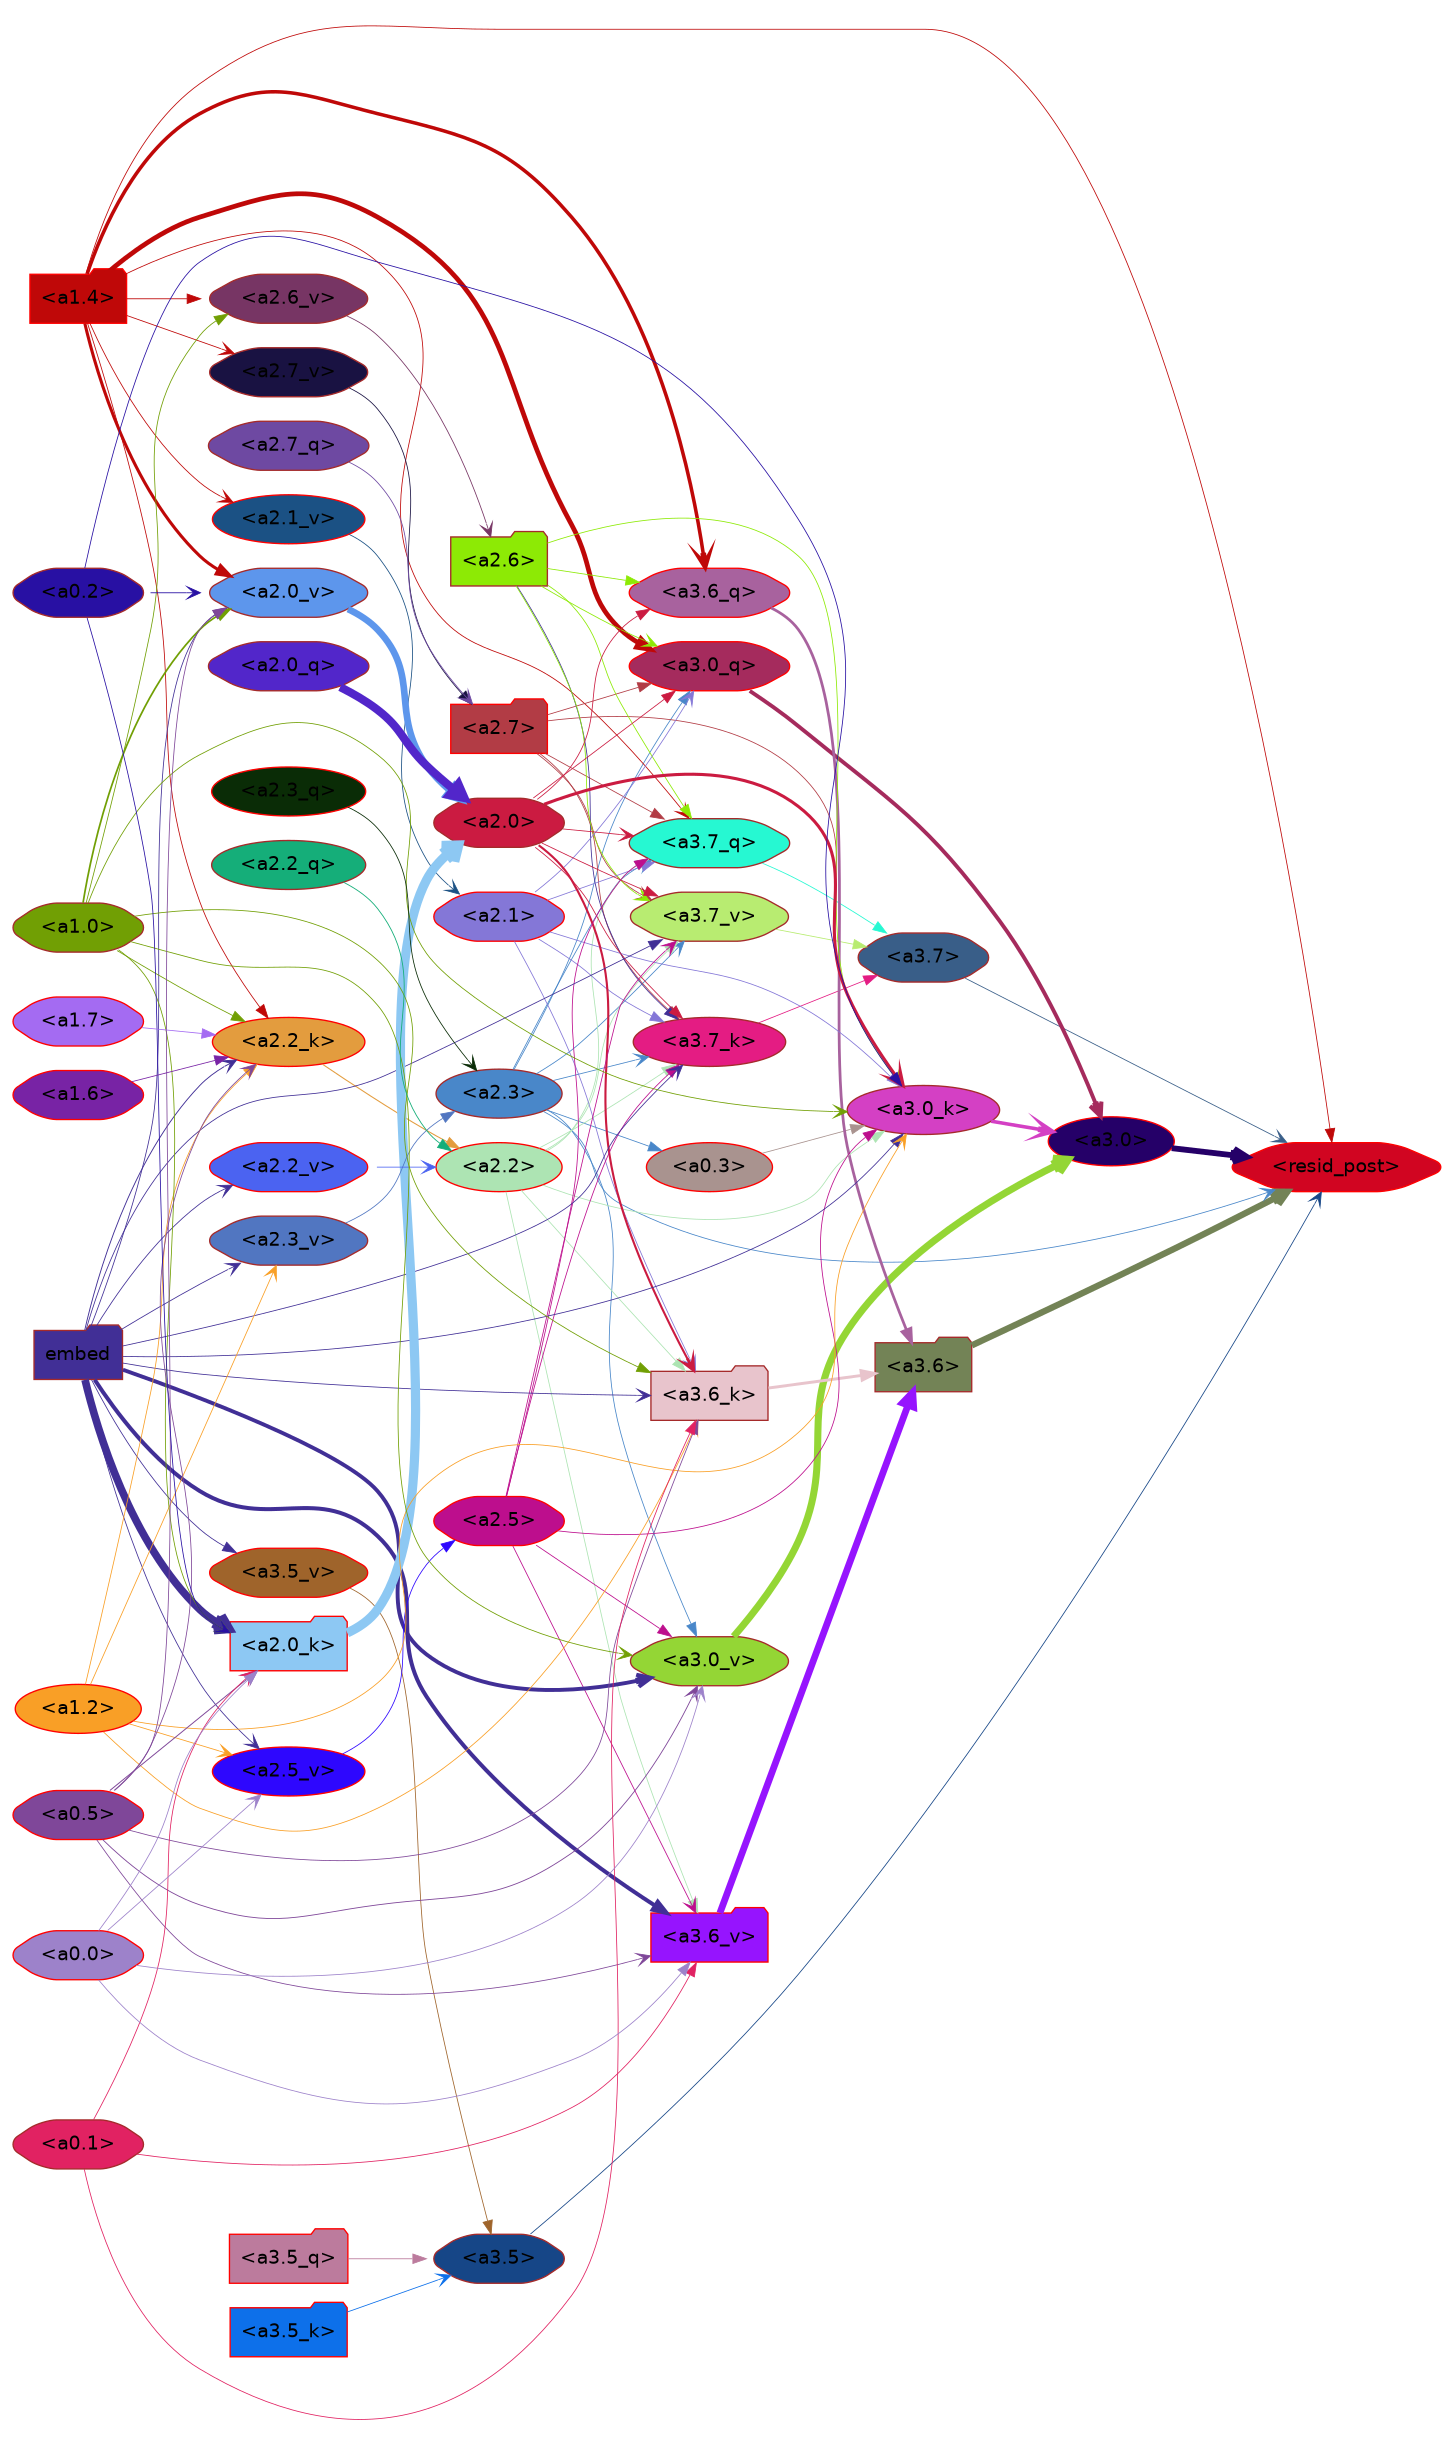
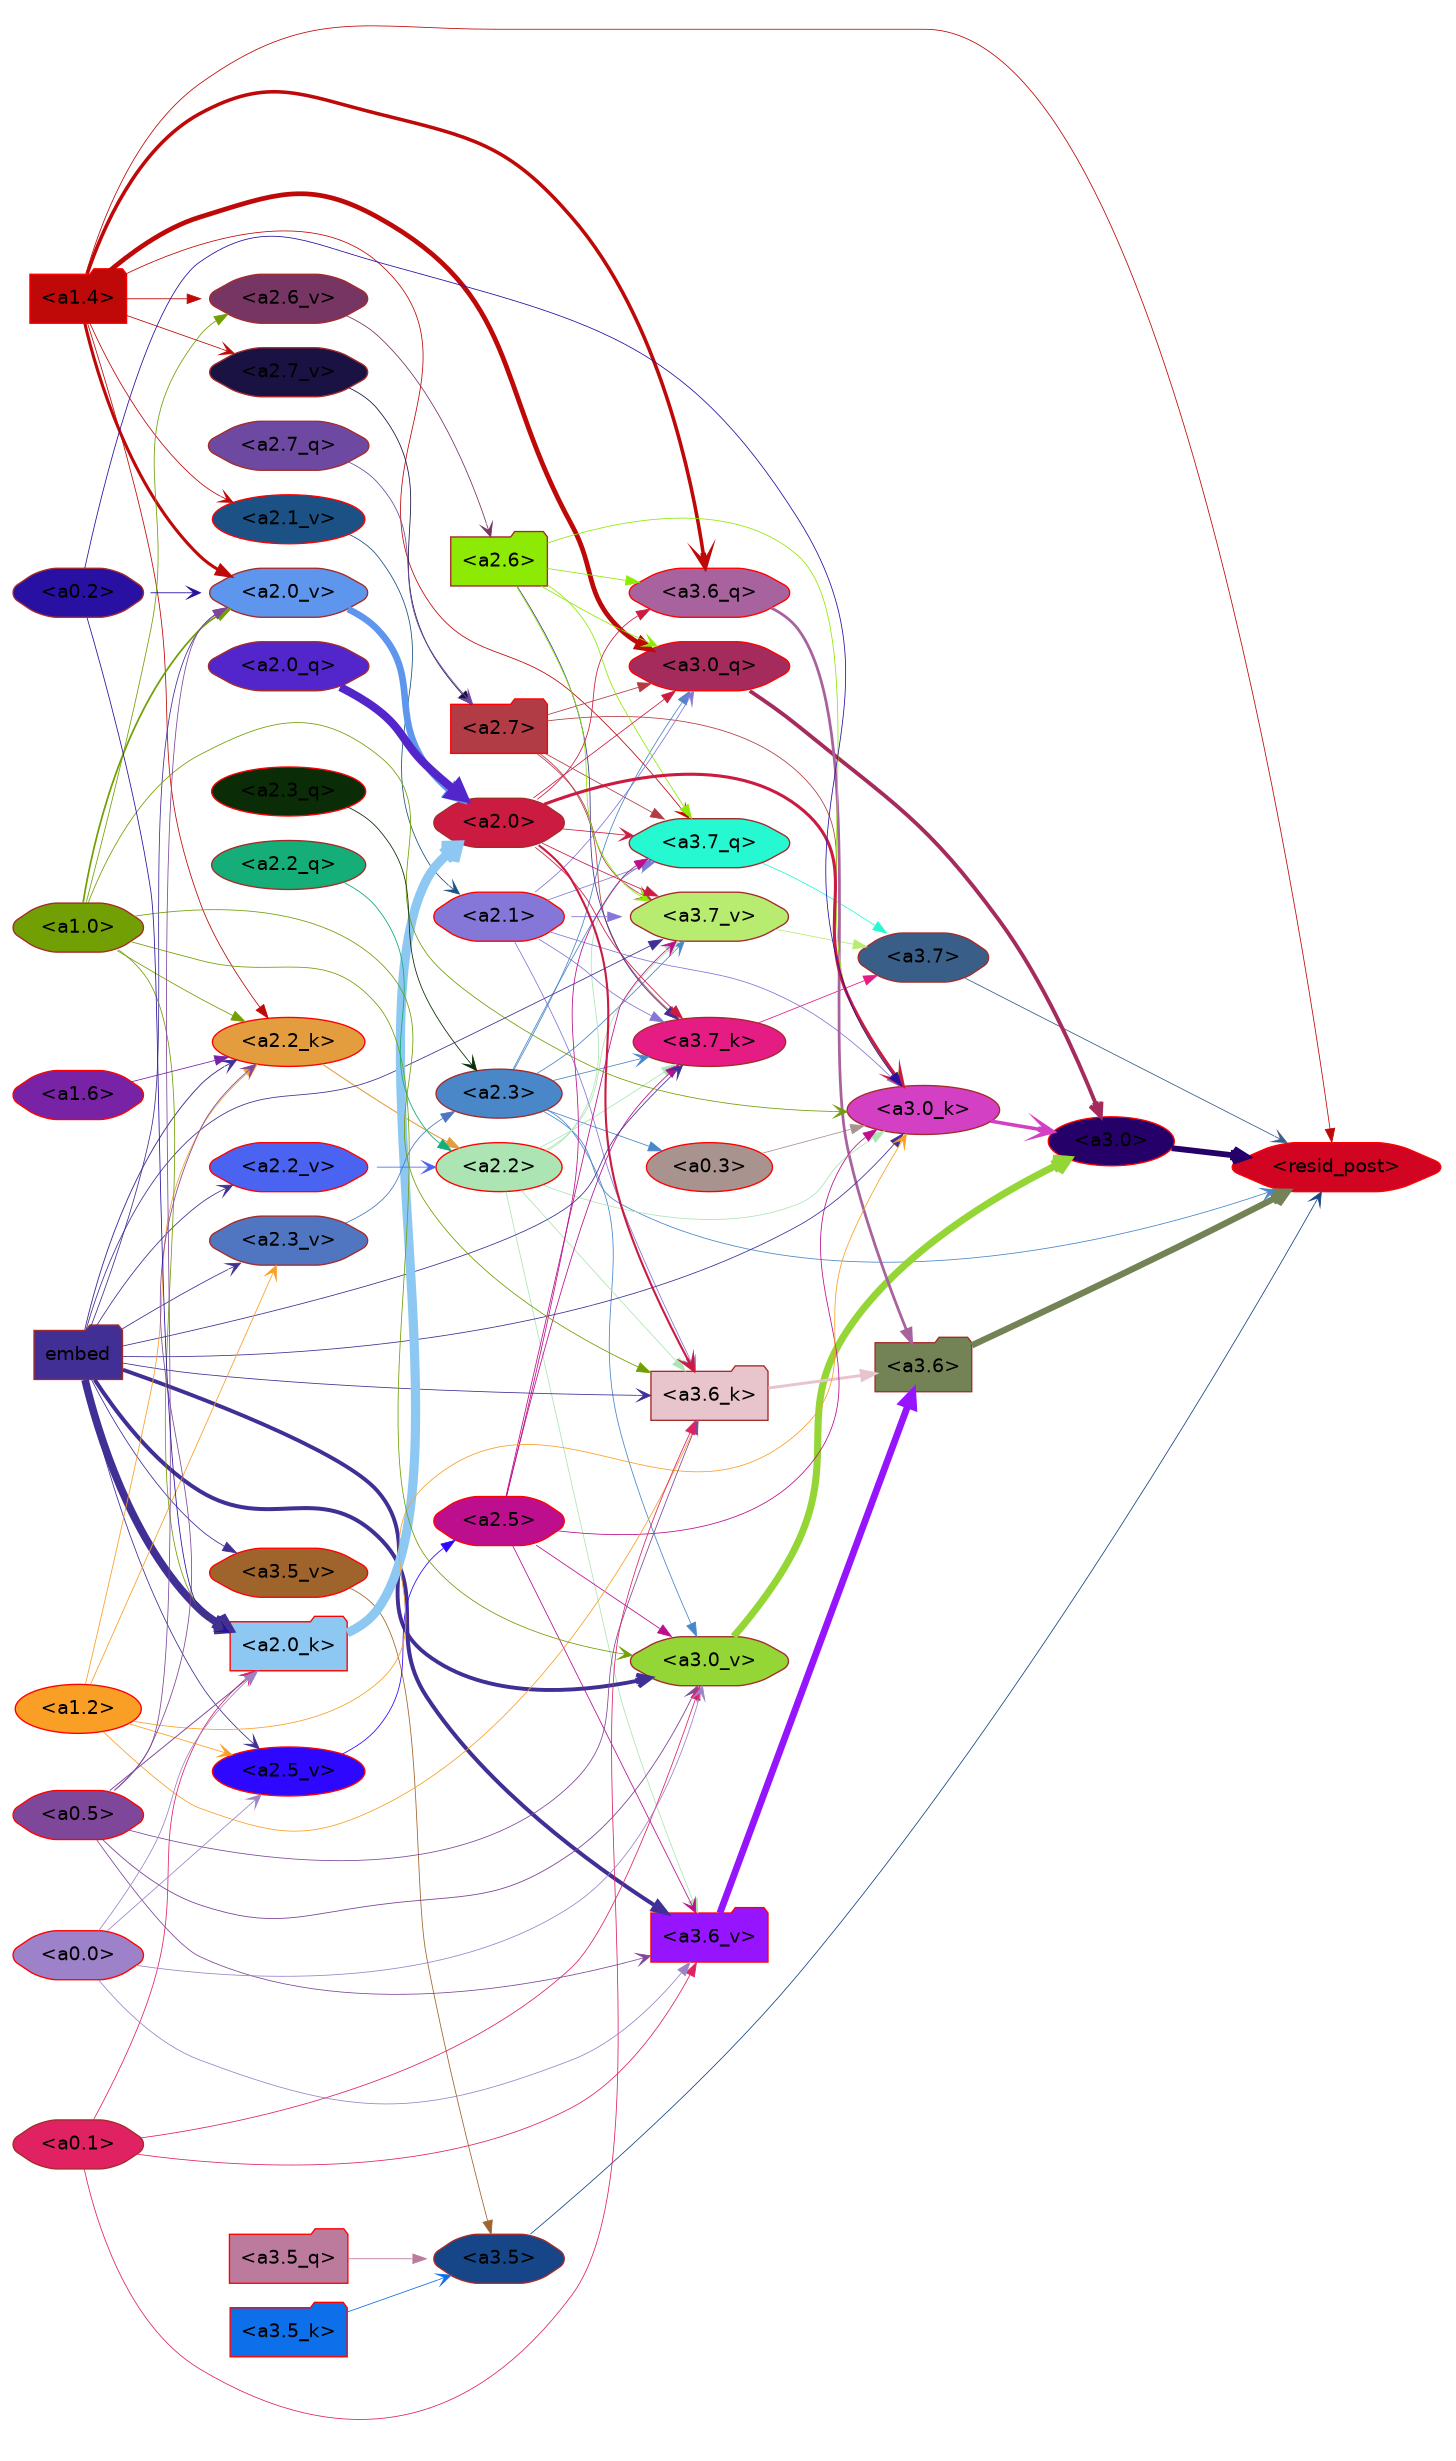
none -> (589, 917)
(78, 1022) -> none
none -> (503, 2019)
